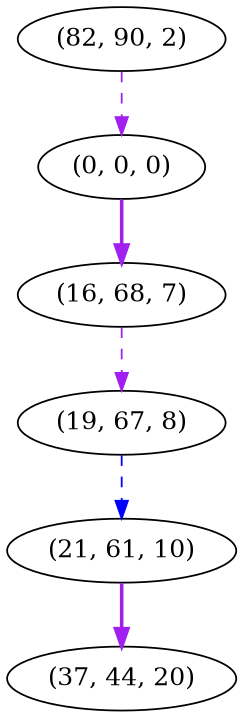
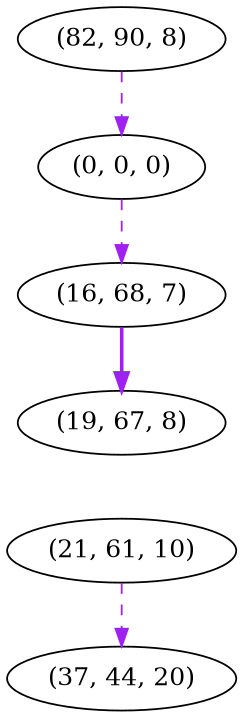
(122, 39) -> (122, 39)
(122, 222) -> (122, 222)
(122, 350) -> (122, 350)
(122, 478) -> none
(122, 606) -> (122, 606)
